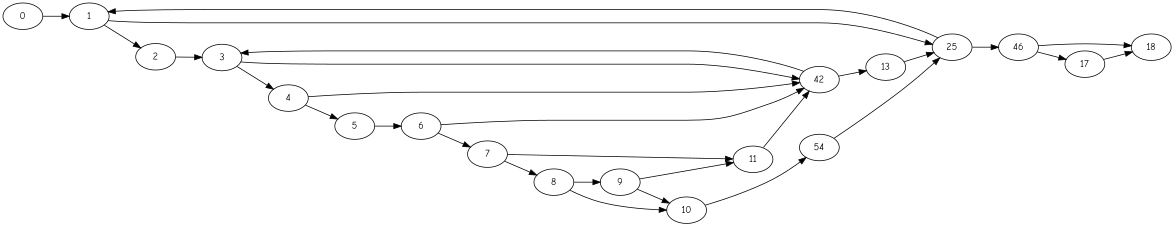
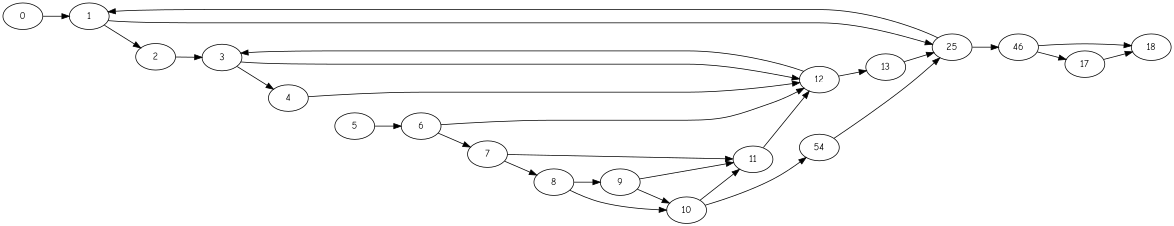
(819, 80) -> (819, 80)
(318, 111) -> none
none -> (717, 187)
